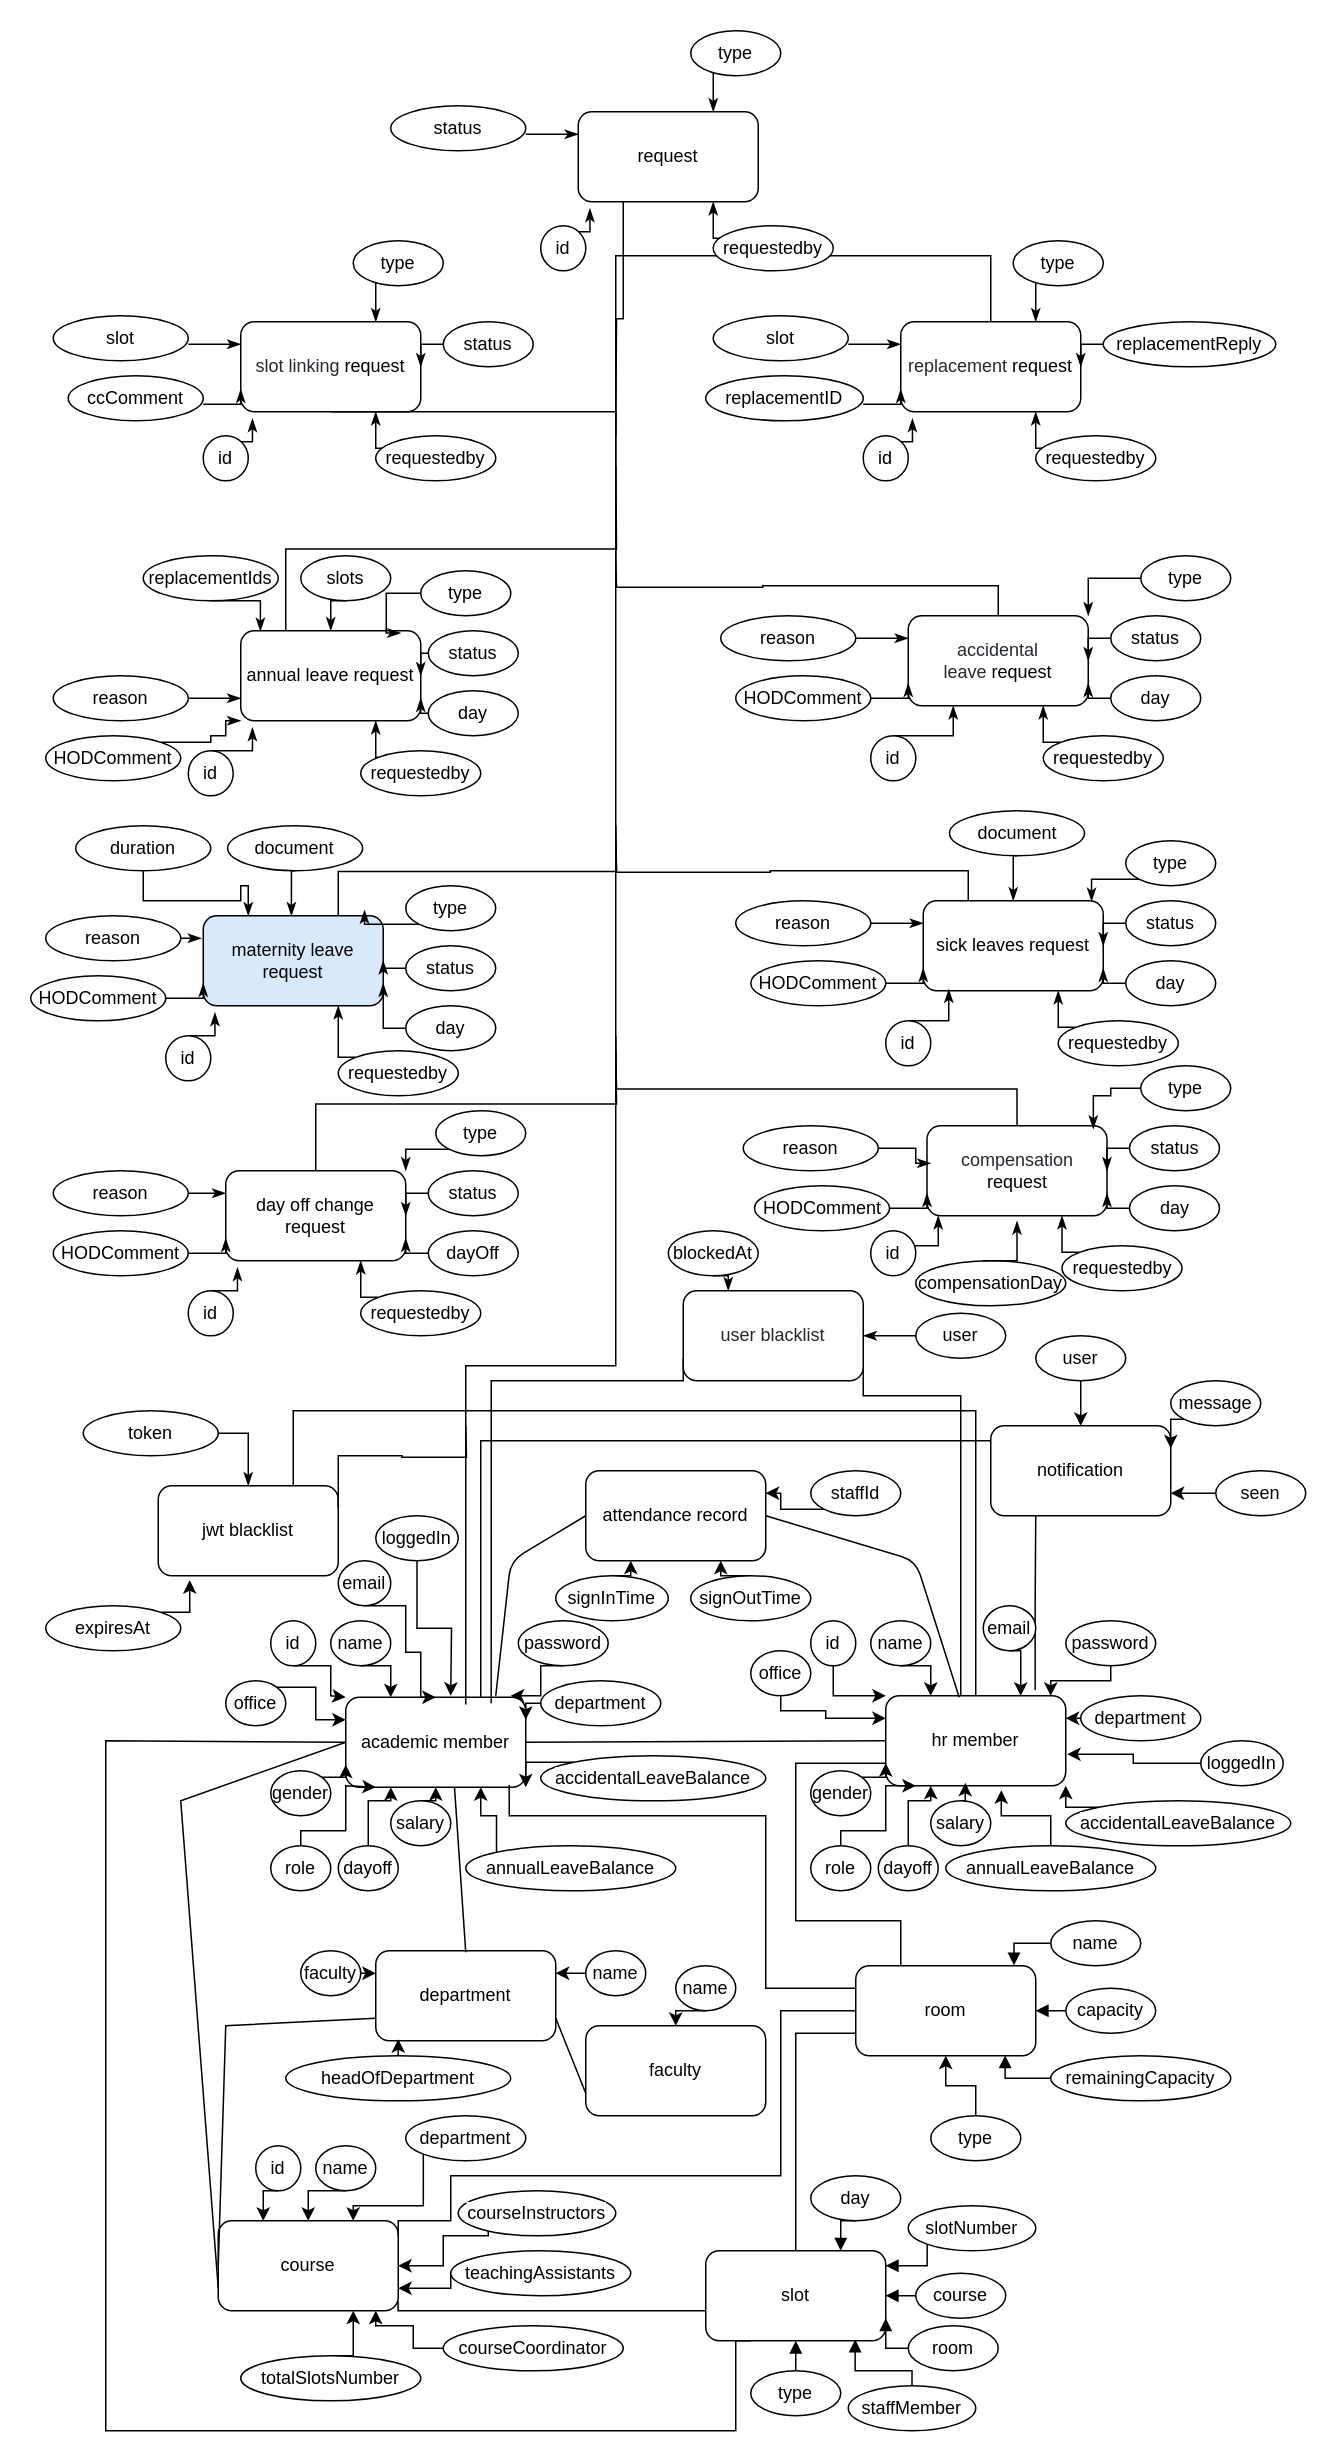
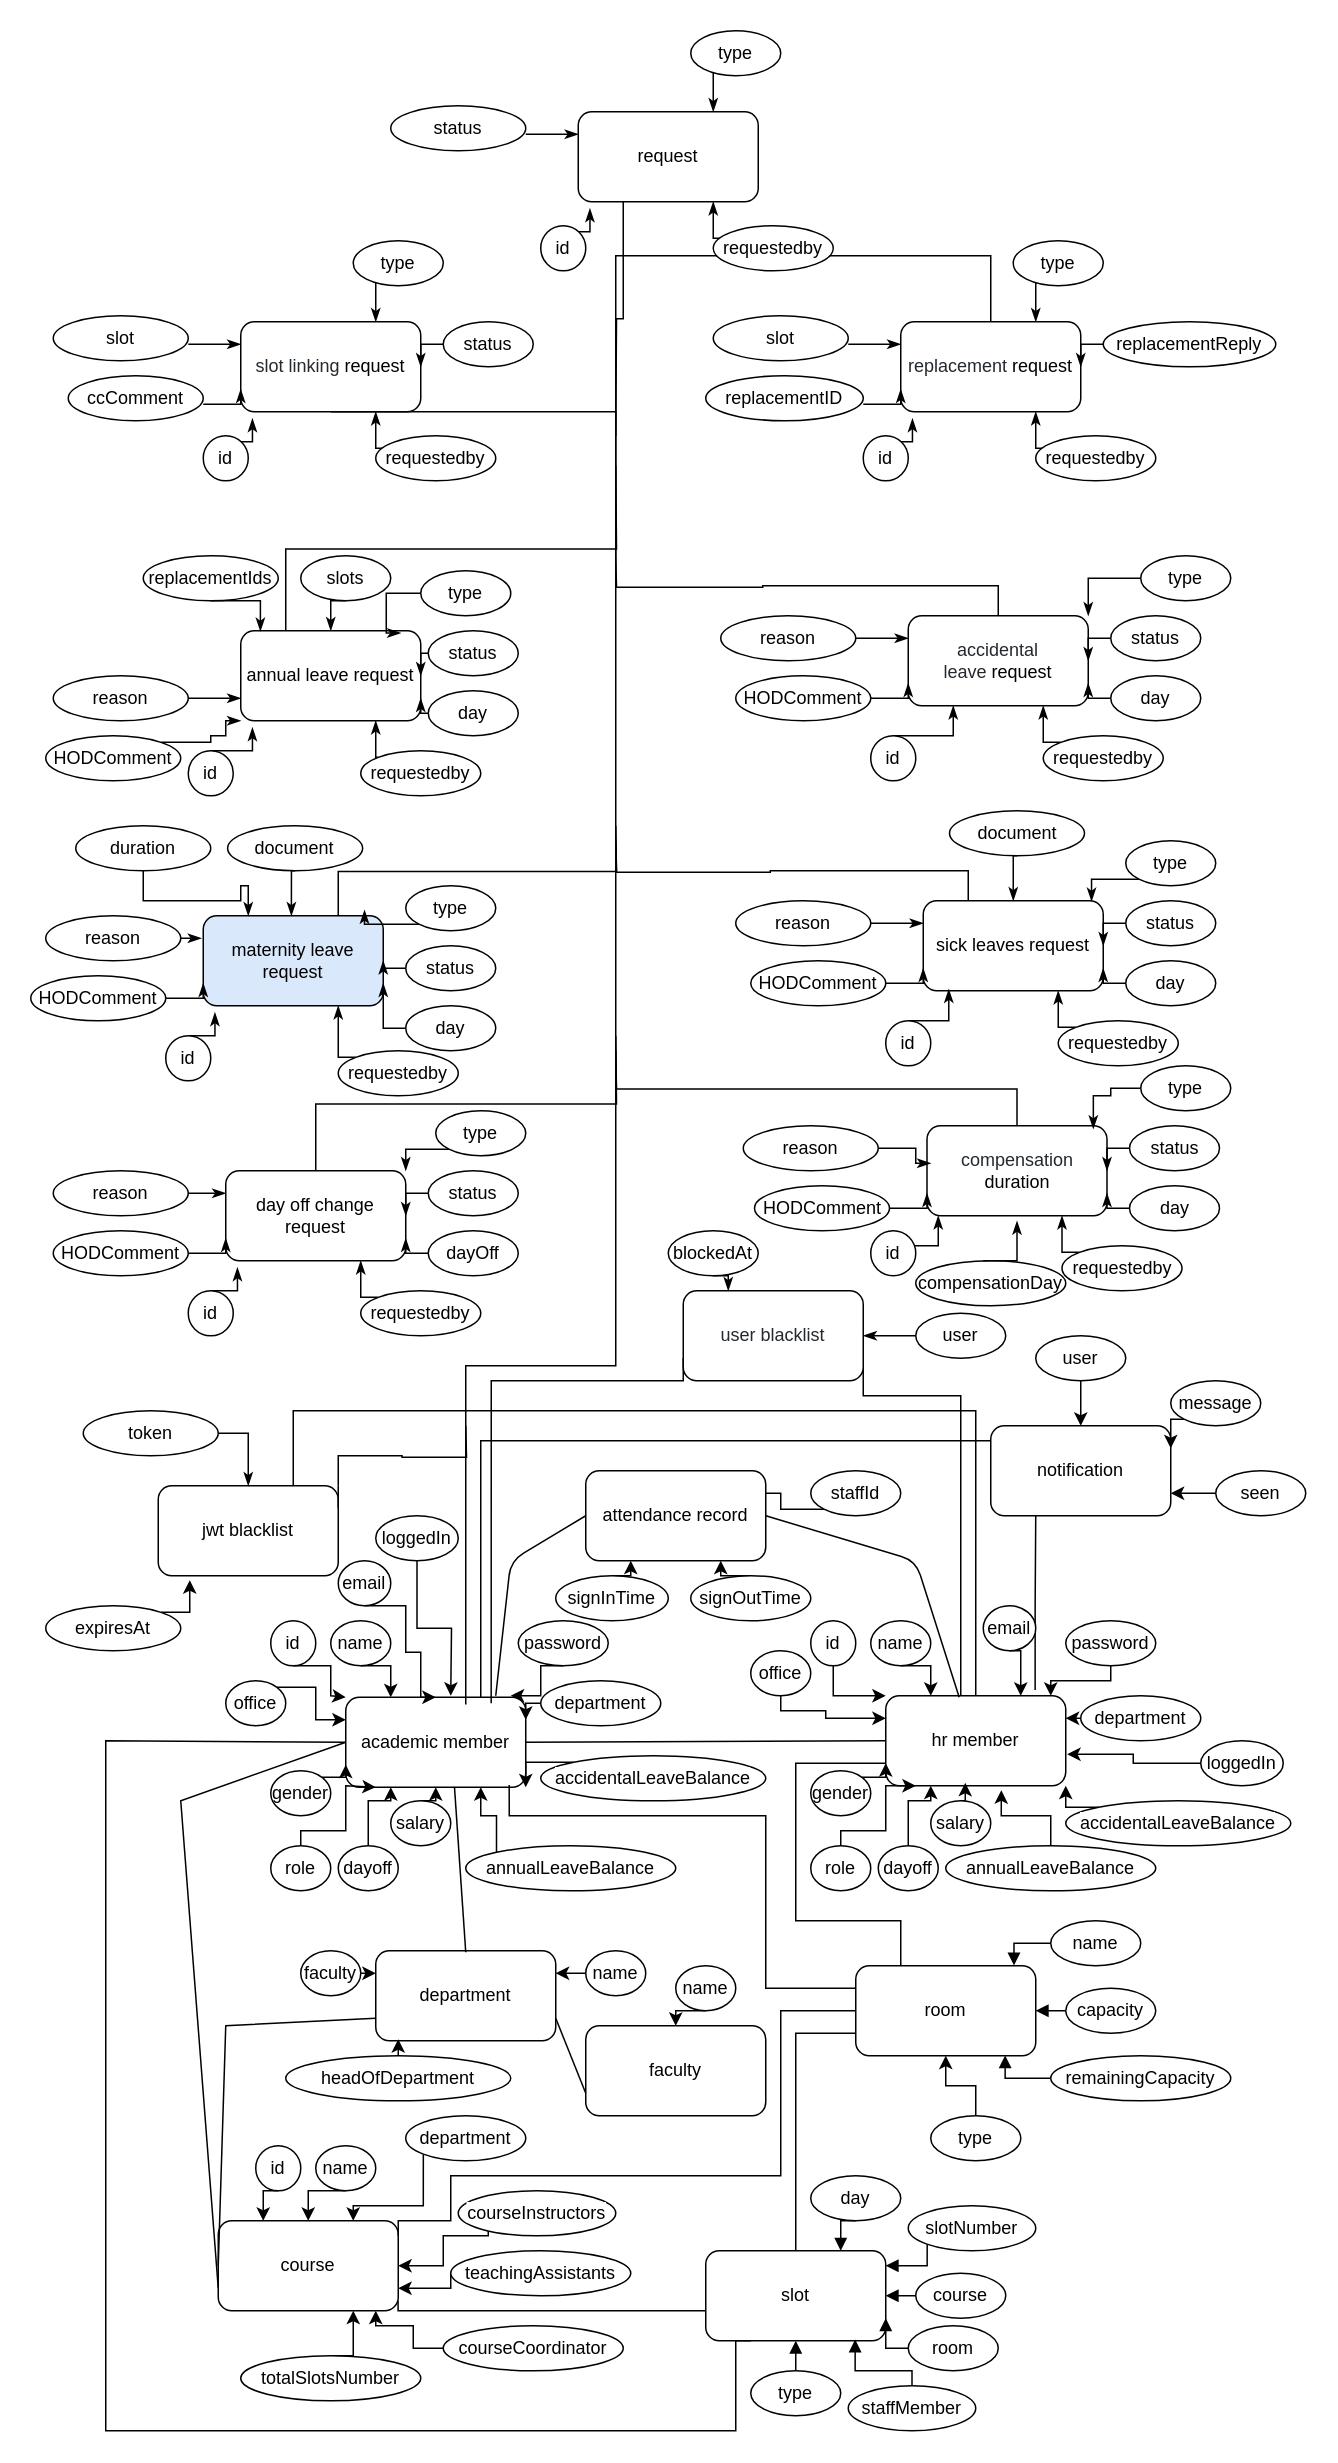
(1018, 1171) -> (1018, 1171)
(776, 1493) -> (772, 1493)
